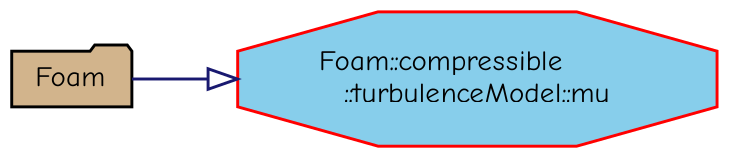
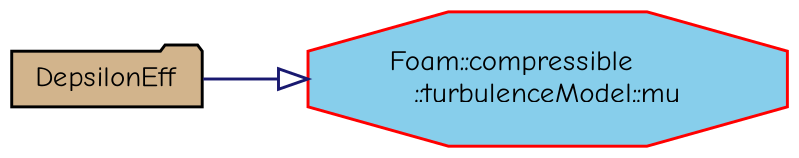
(72, 79) -> (107, 79)
